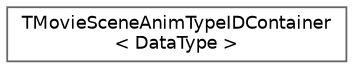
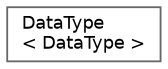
(177, 34) -> (84, 34)
